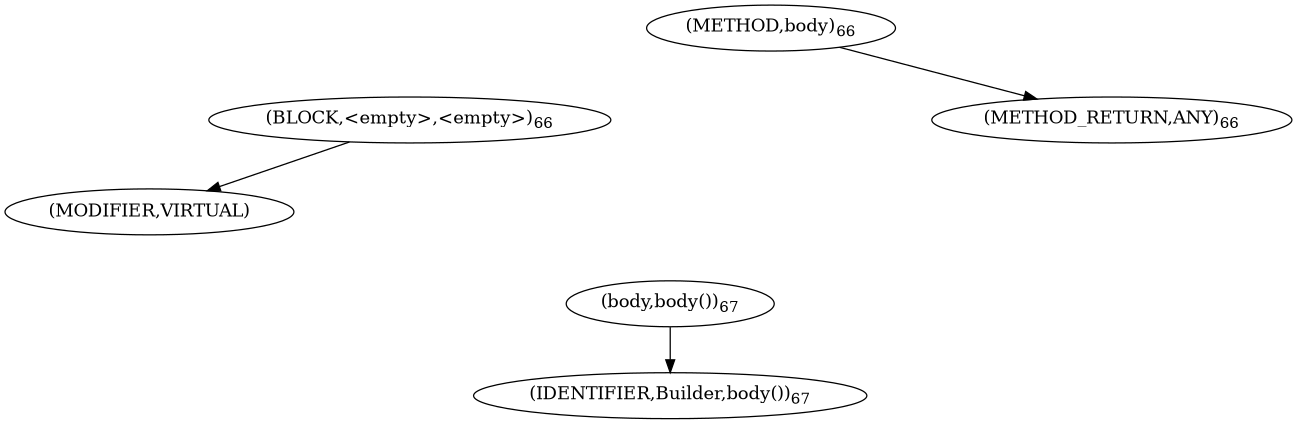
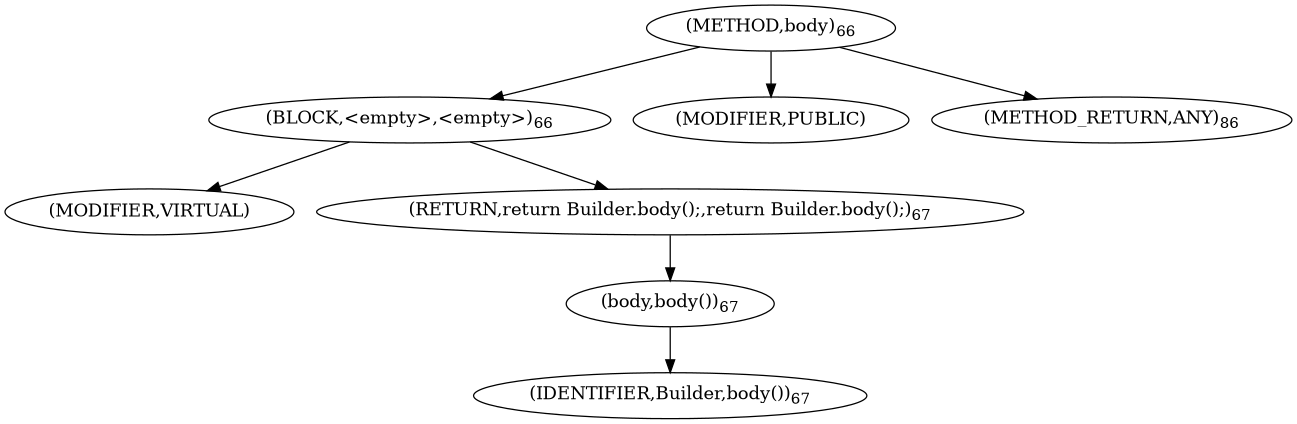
none -> (601, 71)
(1230, 118) -> (1230, 118)
none -> (771, 120)
none -> (670, 212)
